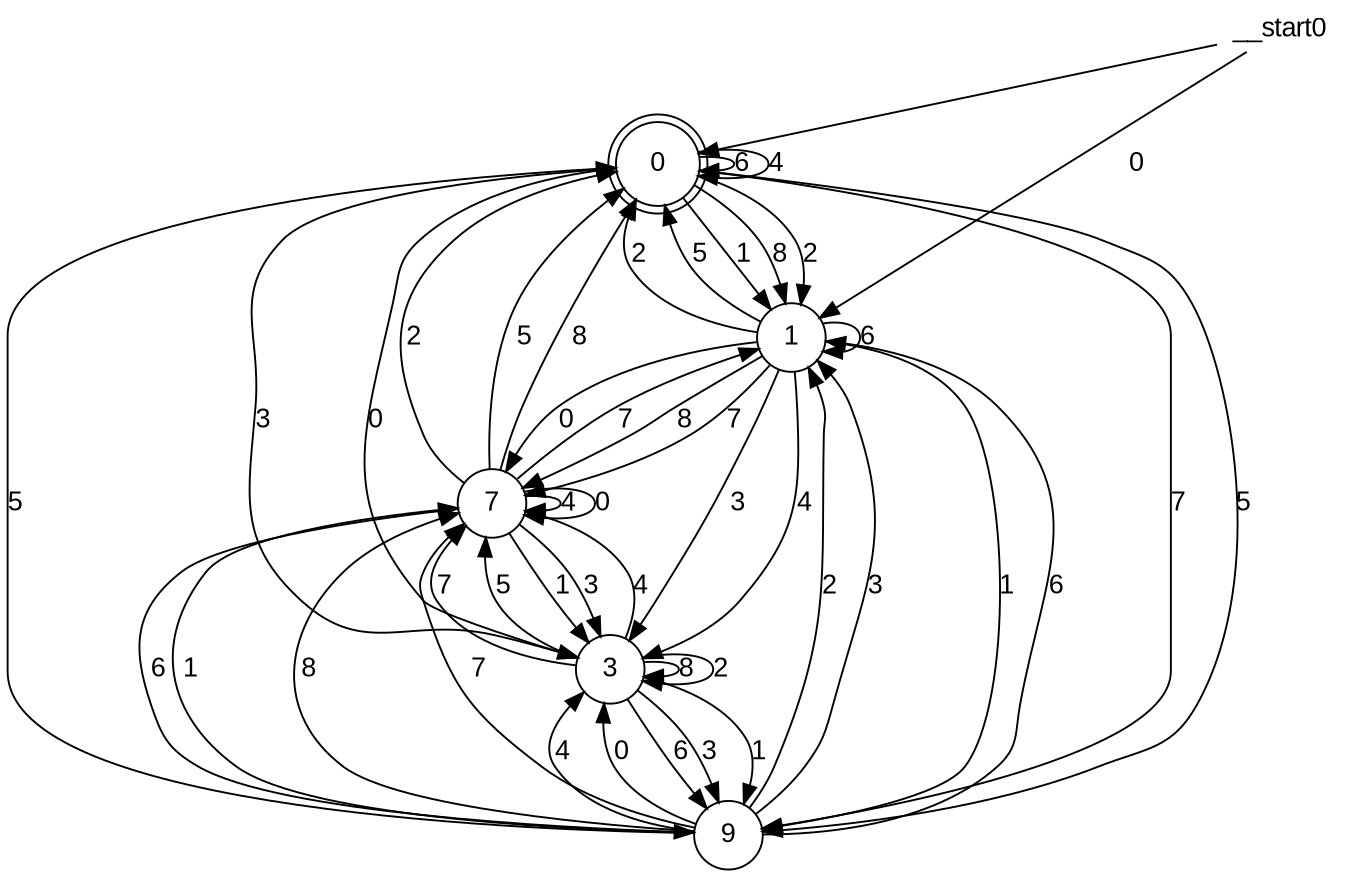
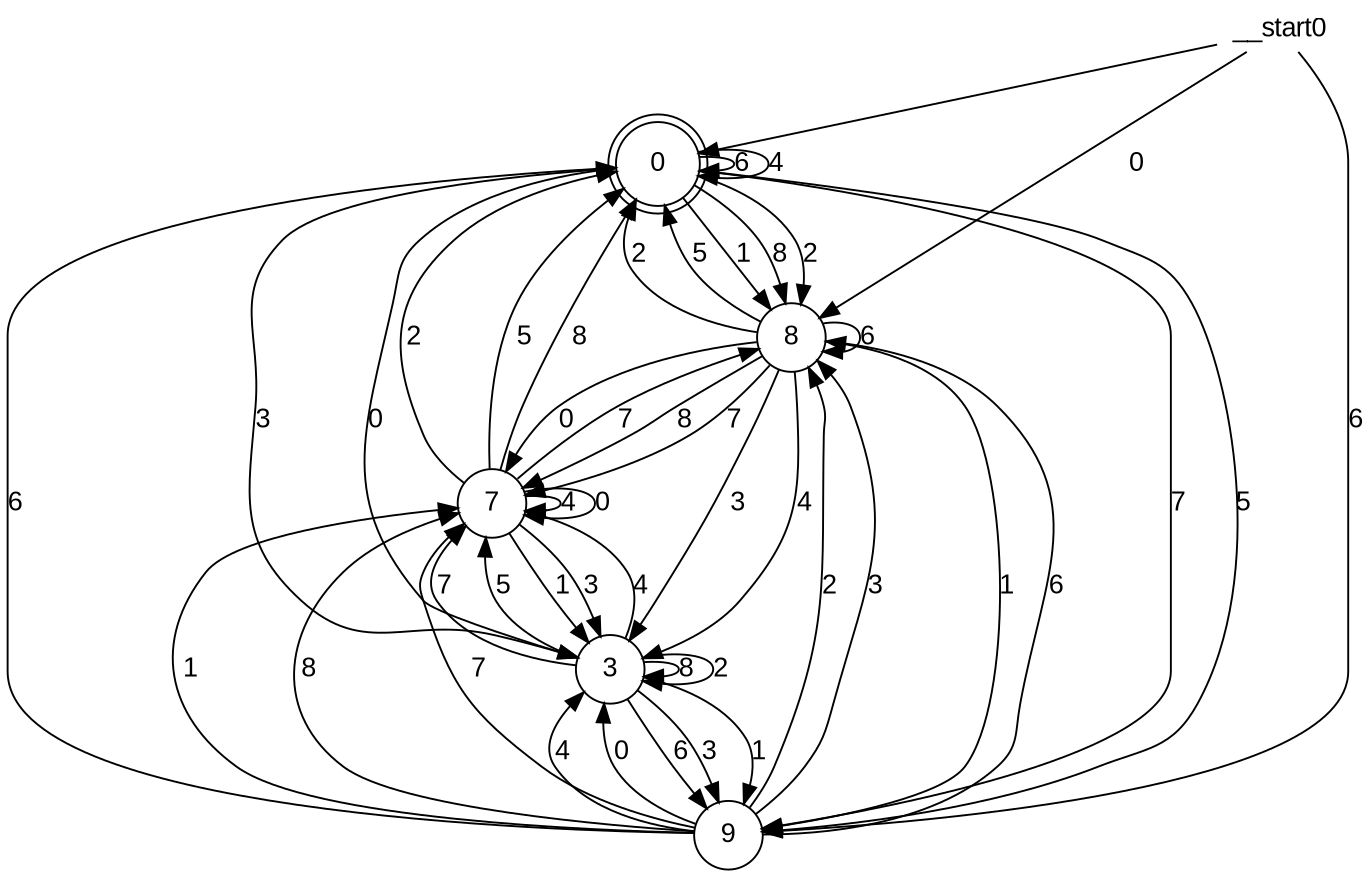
(791, 338) -> (791, 338)
(15, 503) -> (15, 503)
(185, 758) -> (1348, 661)
